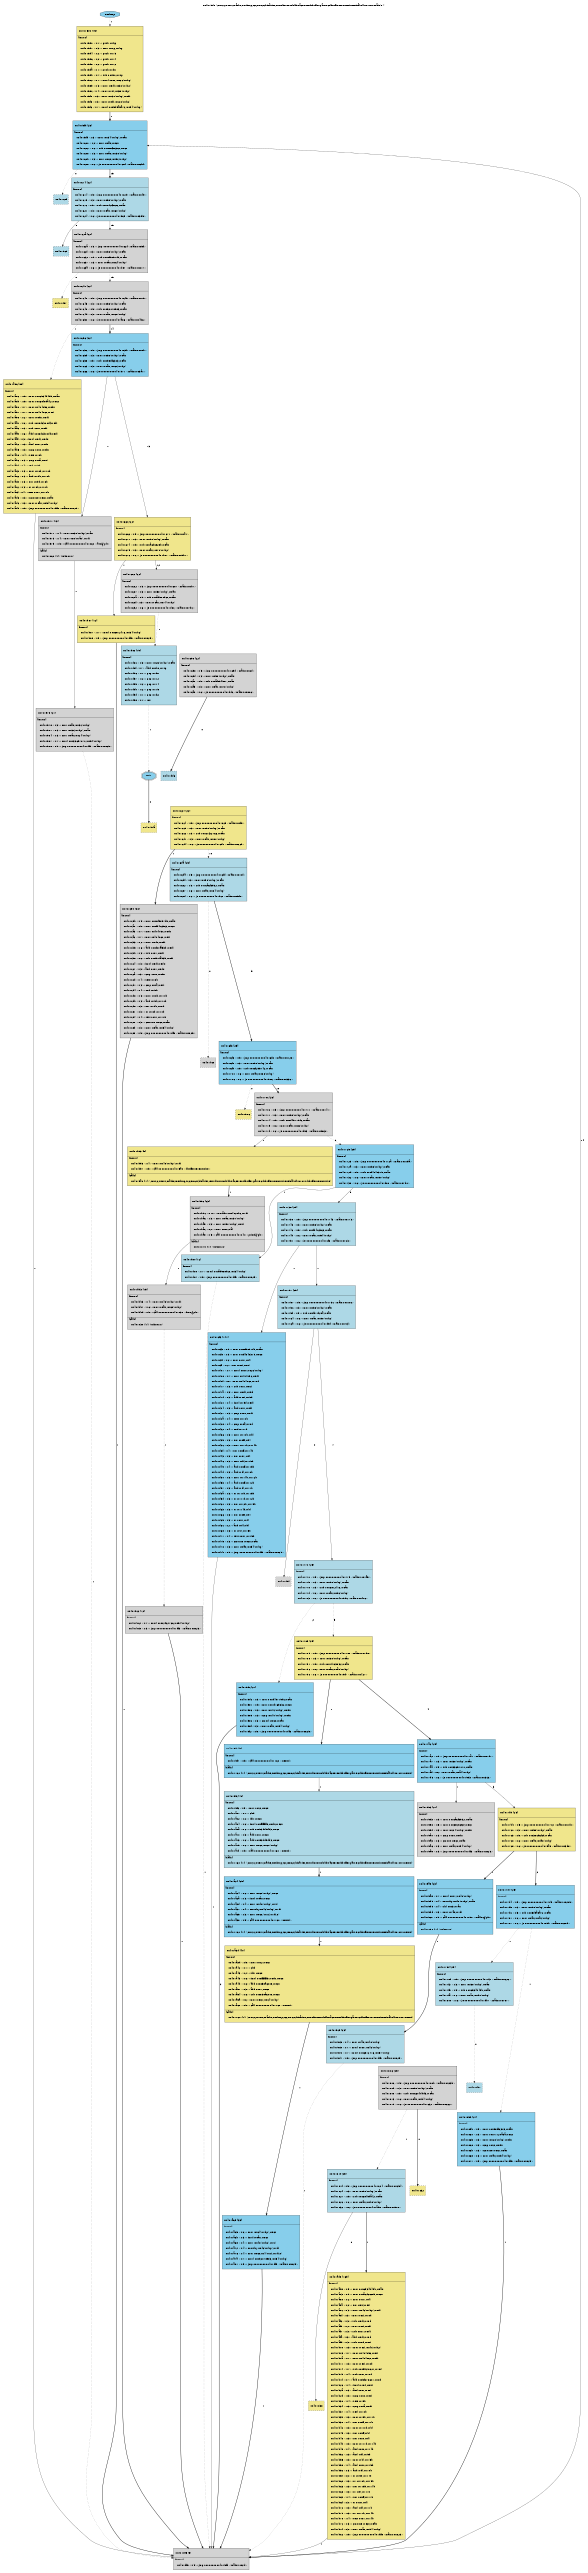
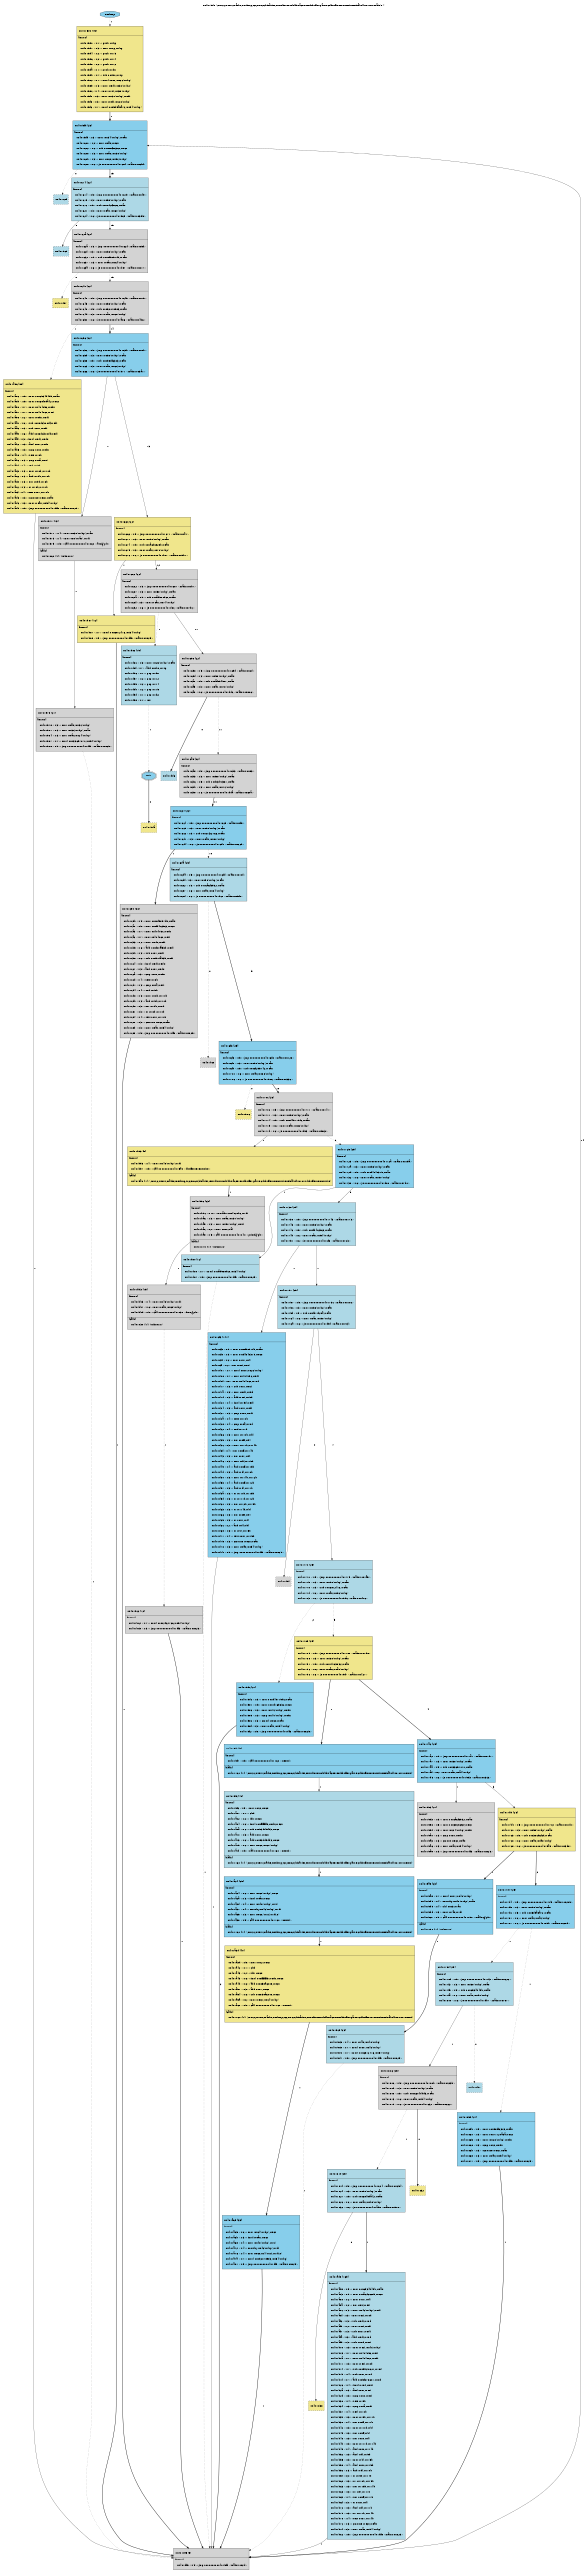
none -> (188, 633)
none -> (218, 776)
(208, 828) -> (208, 828)
none -> (446, 2035)
(366, 2406) -> (366, 2406)
